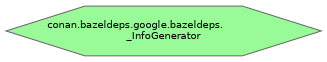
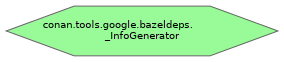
(164, 31) -> (142, 31)
